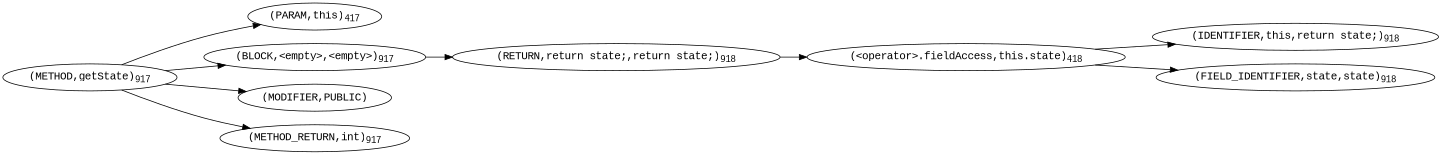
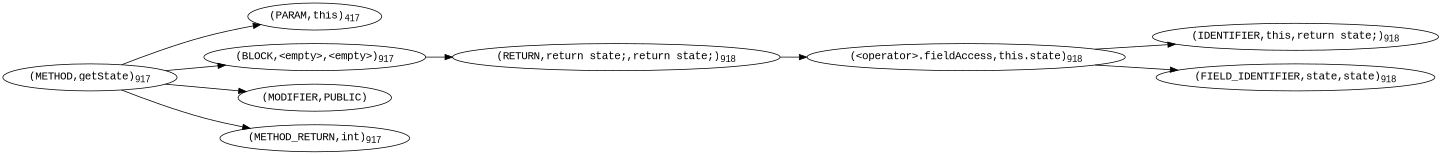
(1075, 56) -> (1075, 56)
